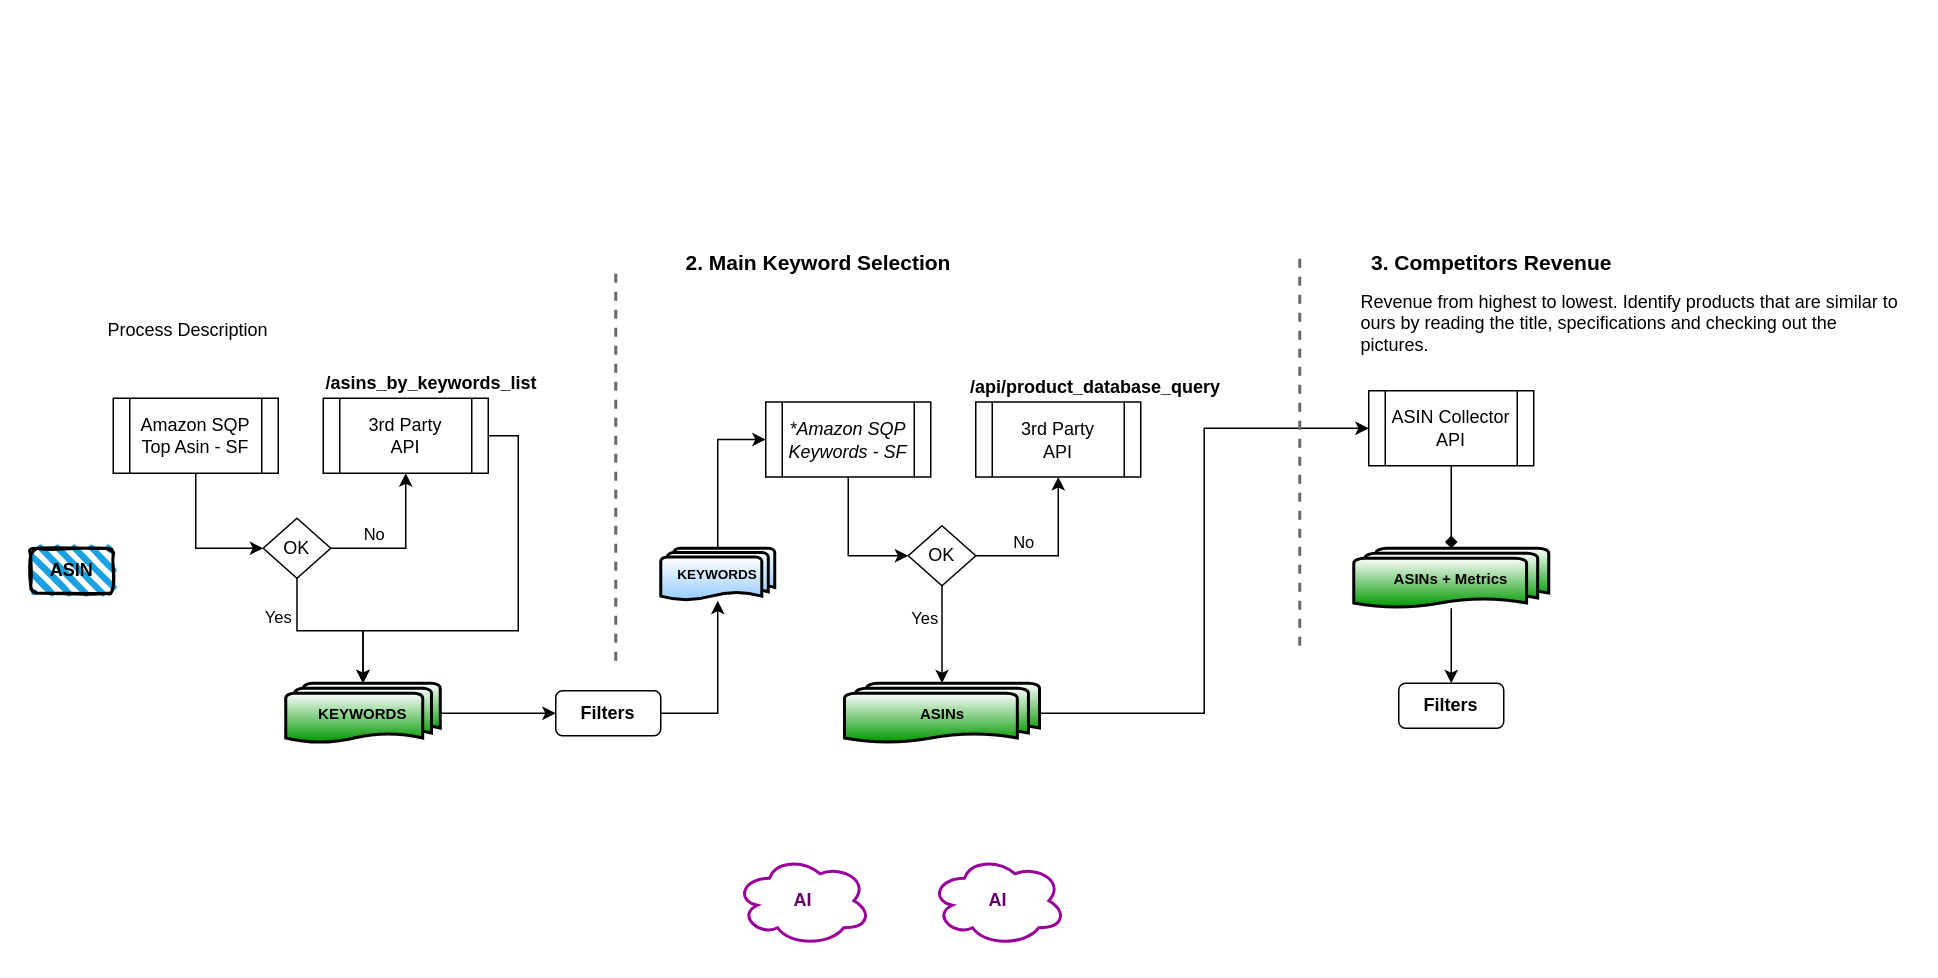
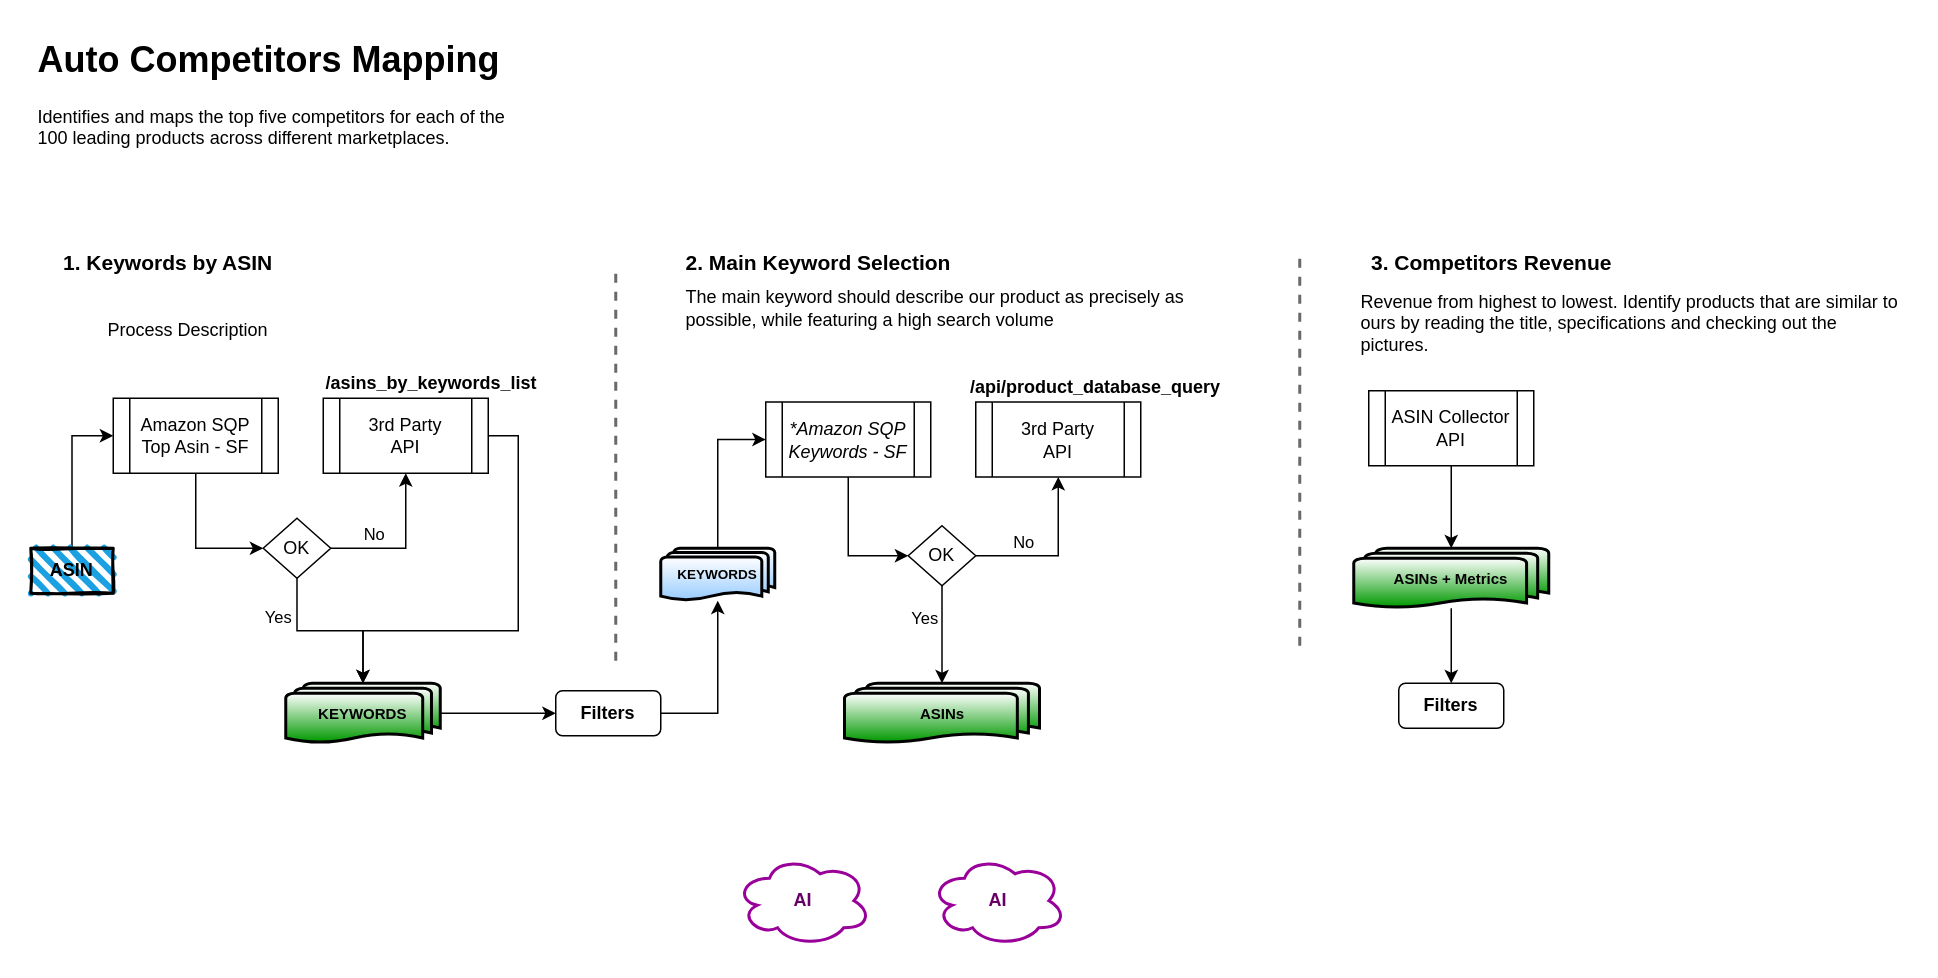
none -> (271, 98)
none -> (188, 263)
none -> (942, 308)
none -> (72, 476)
(1451, 536) -> (1451, 537)
(72, 571) -> (72, 571)
(1204, 576) -> none
